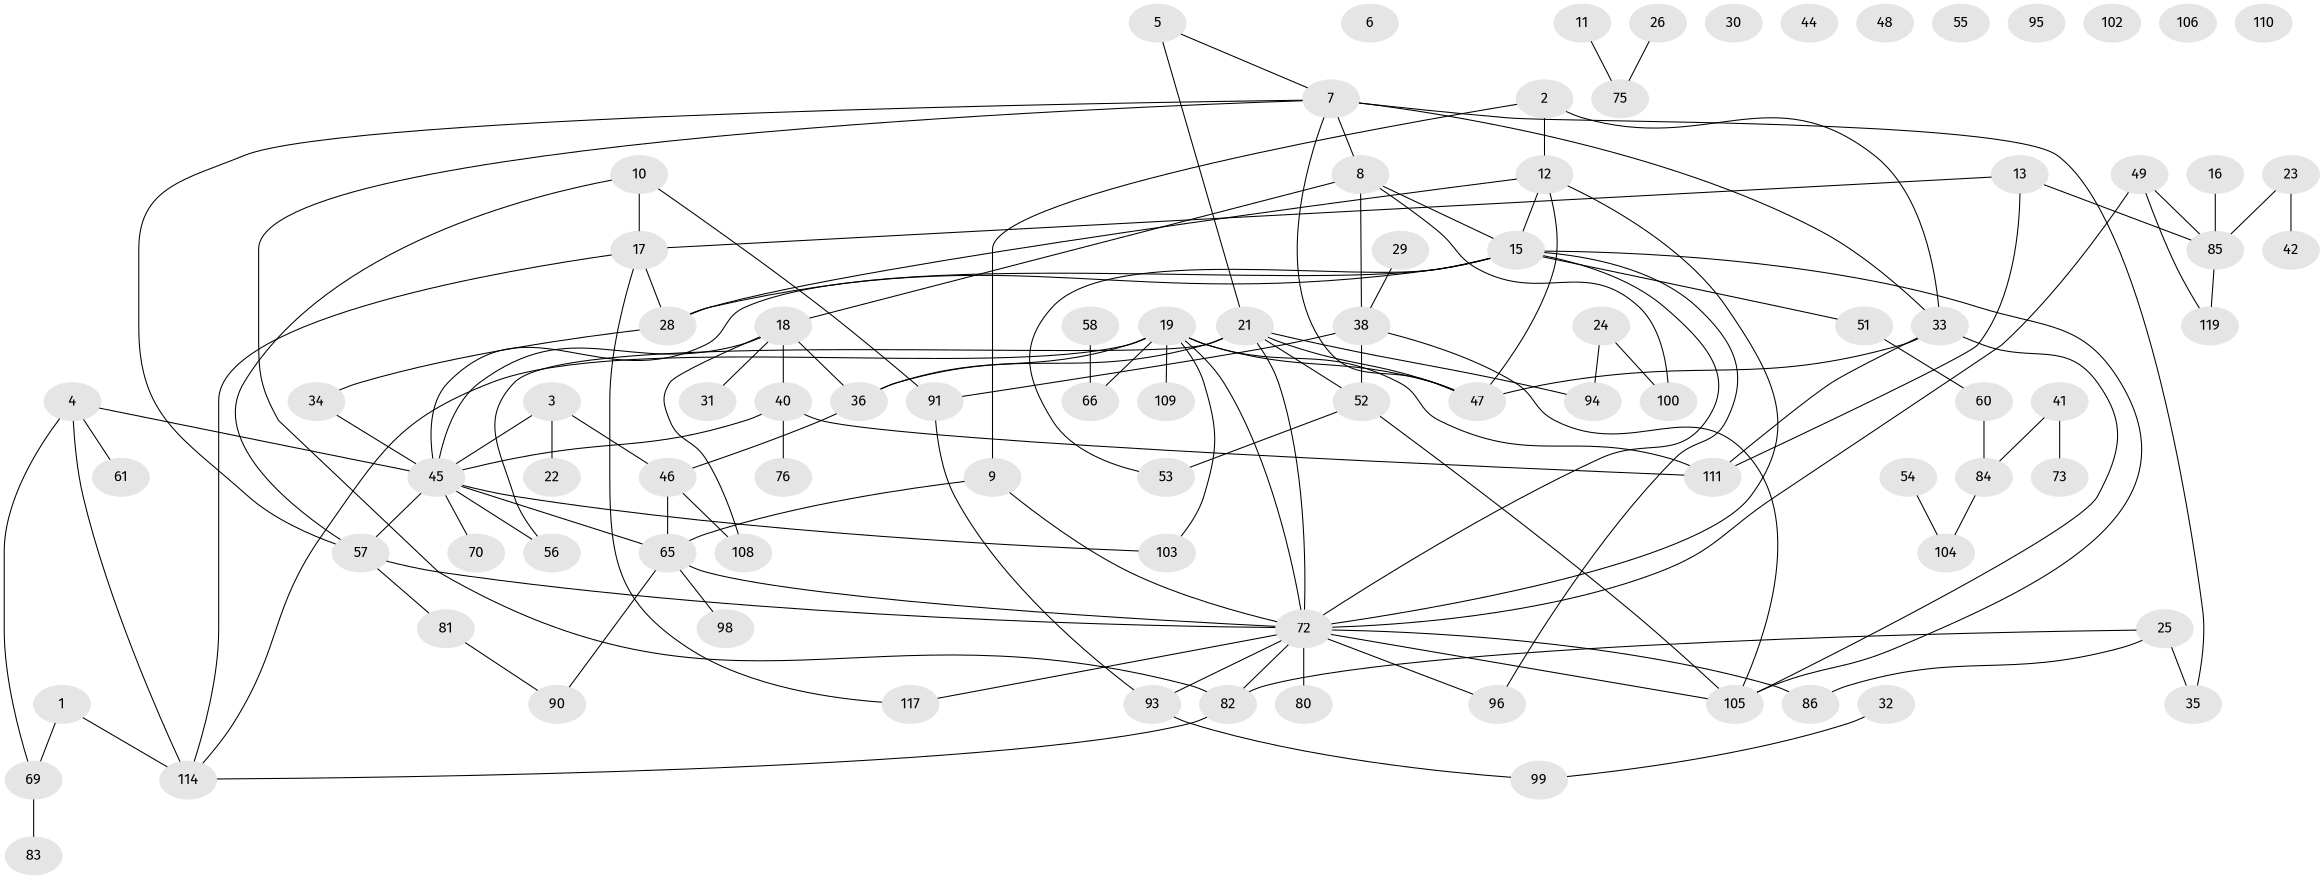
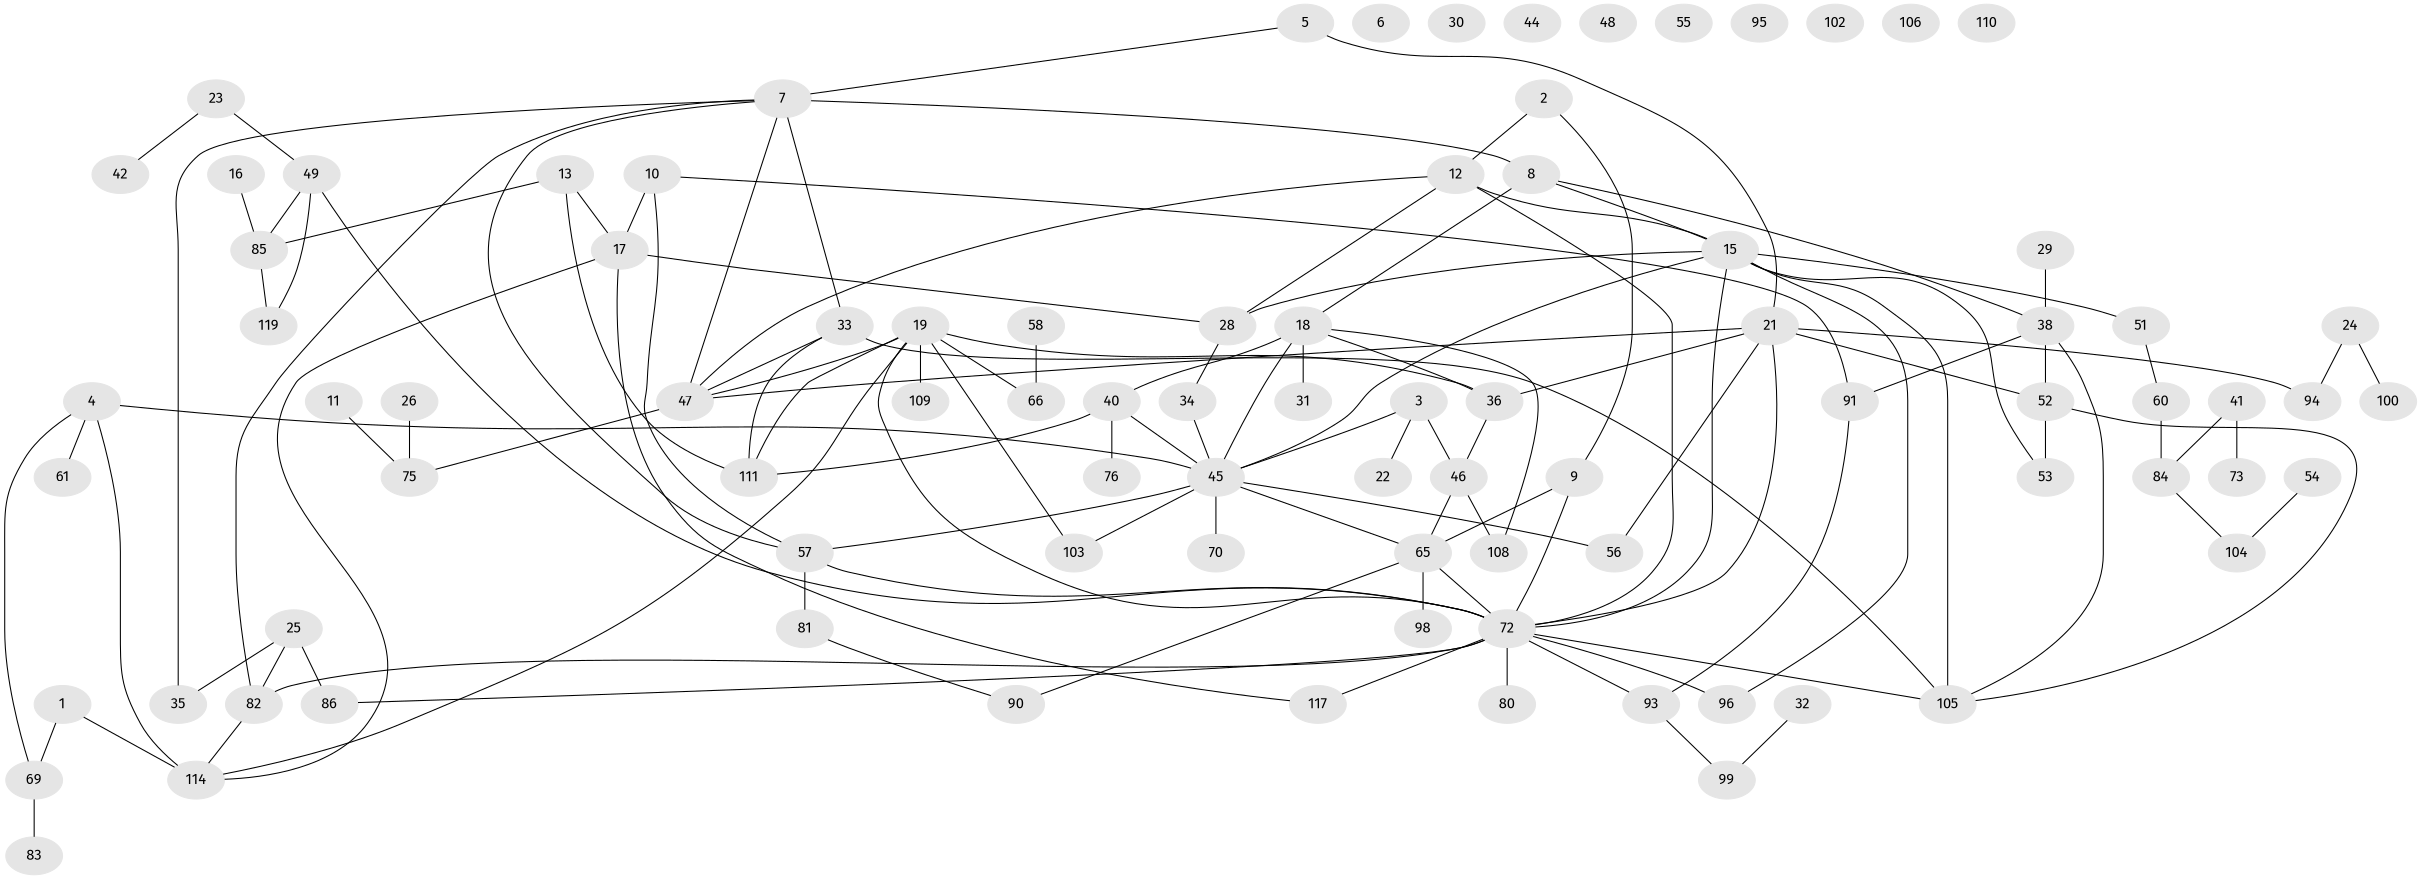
(1771, 118) -> none
(2253, 212) -> (256, 131)
(1538, 283) -> none
none -> (547, 439)
